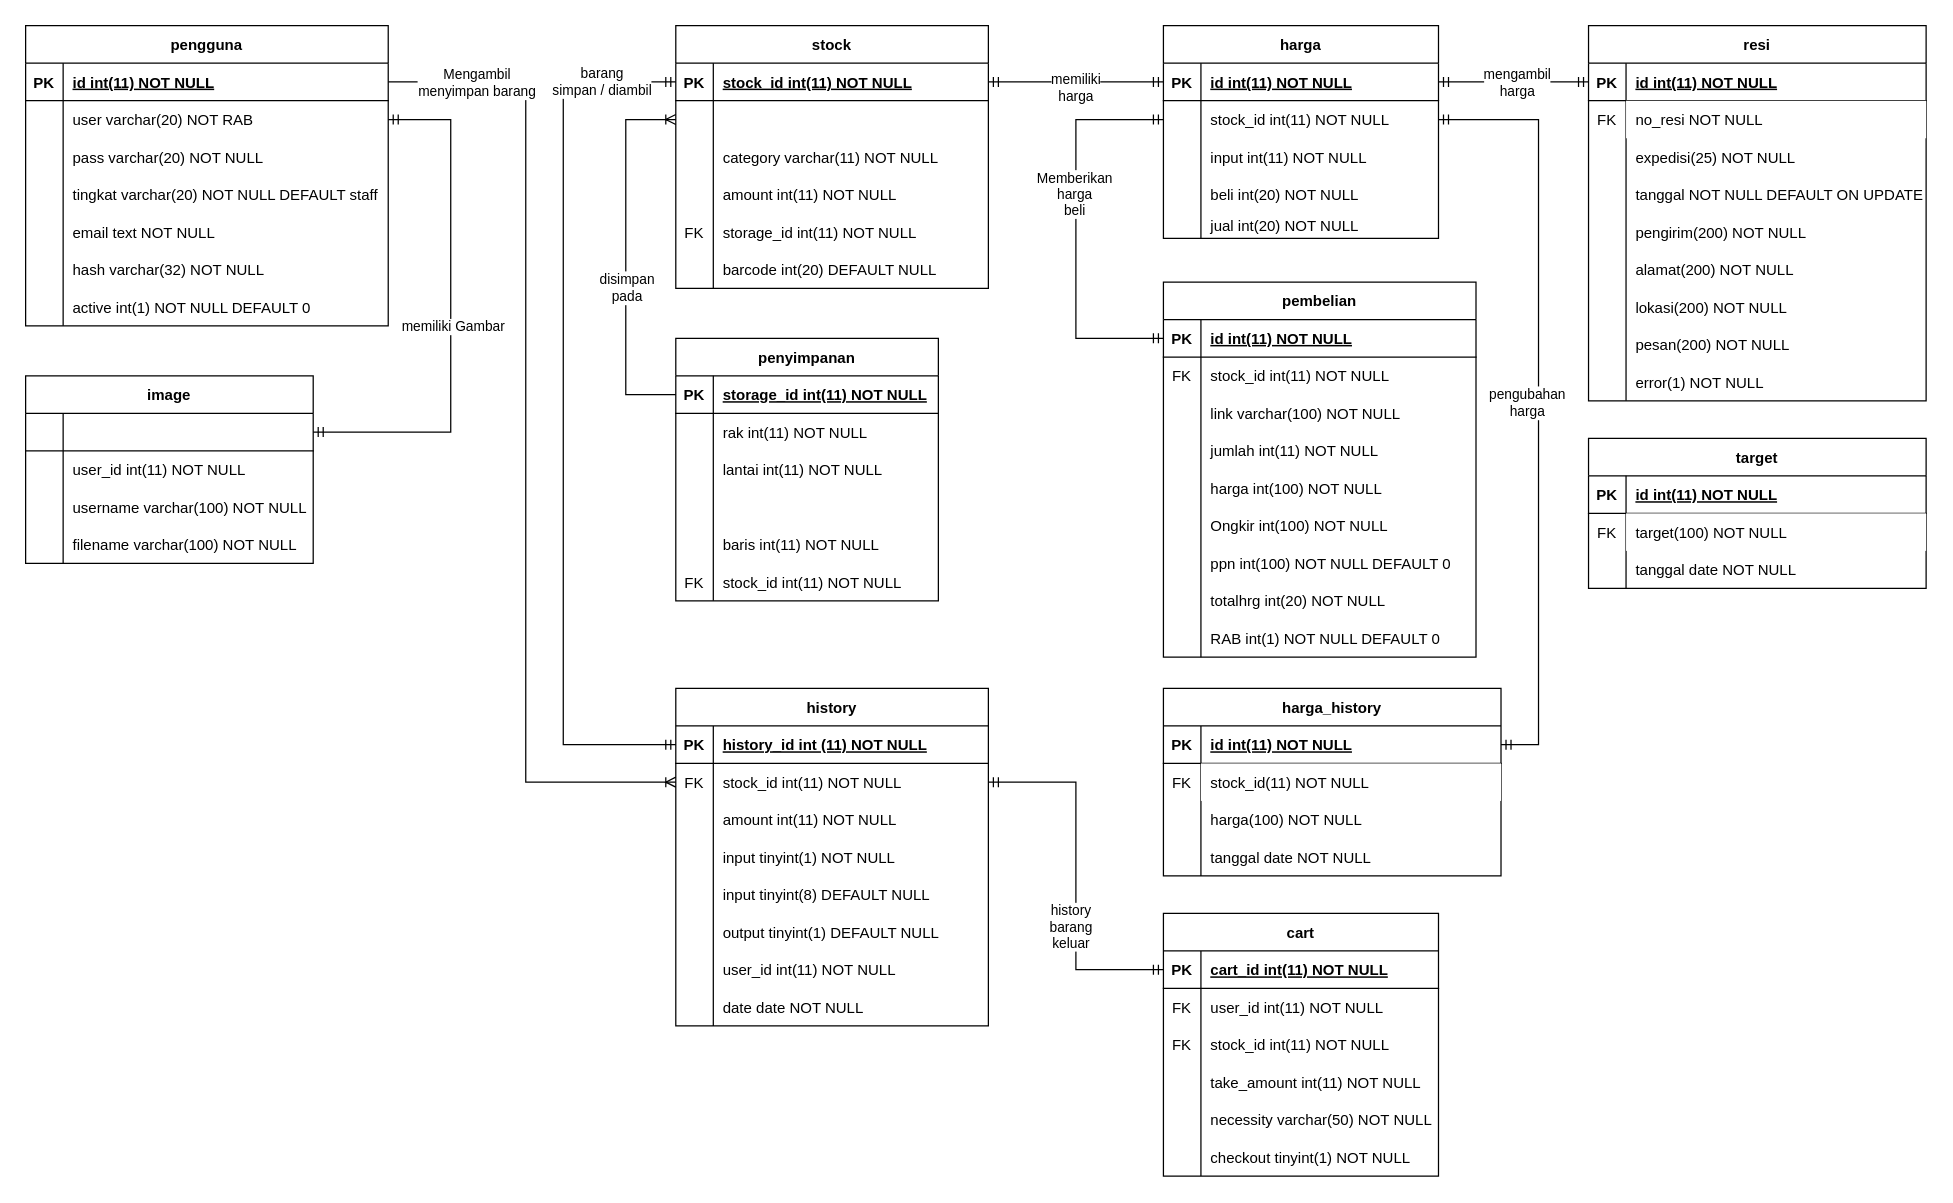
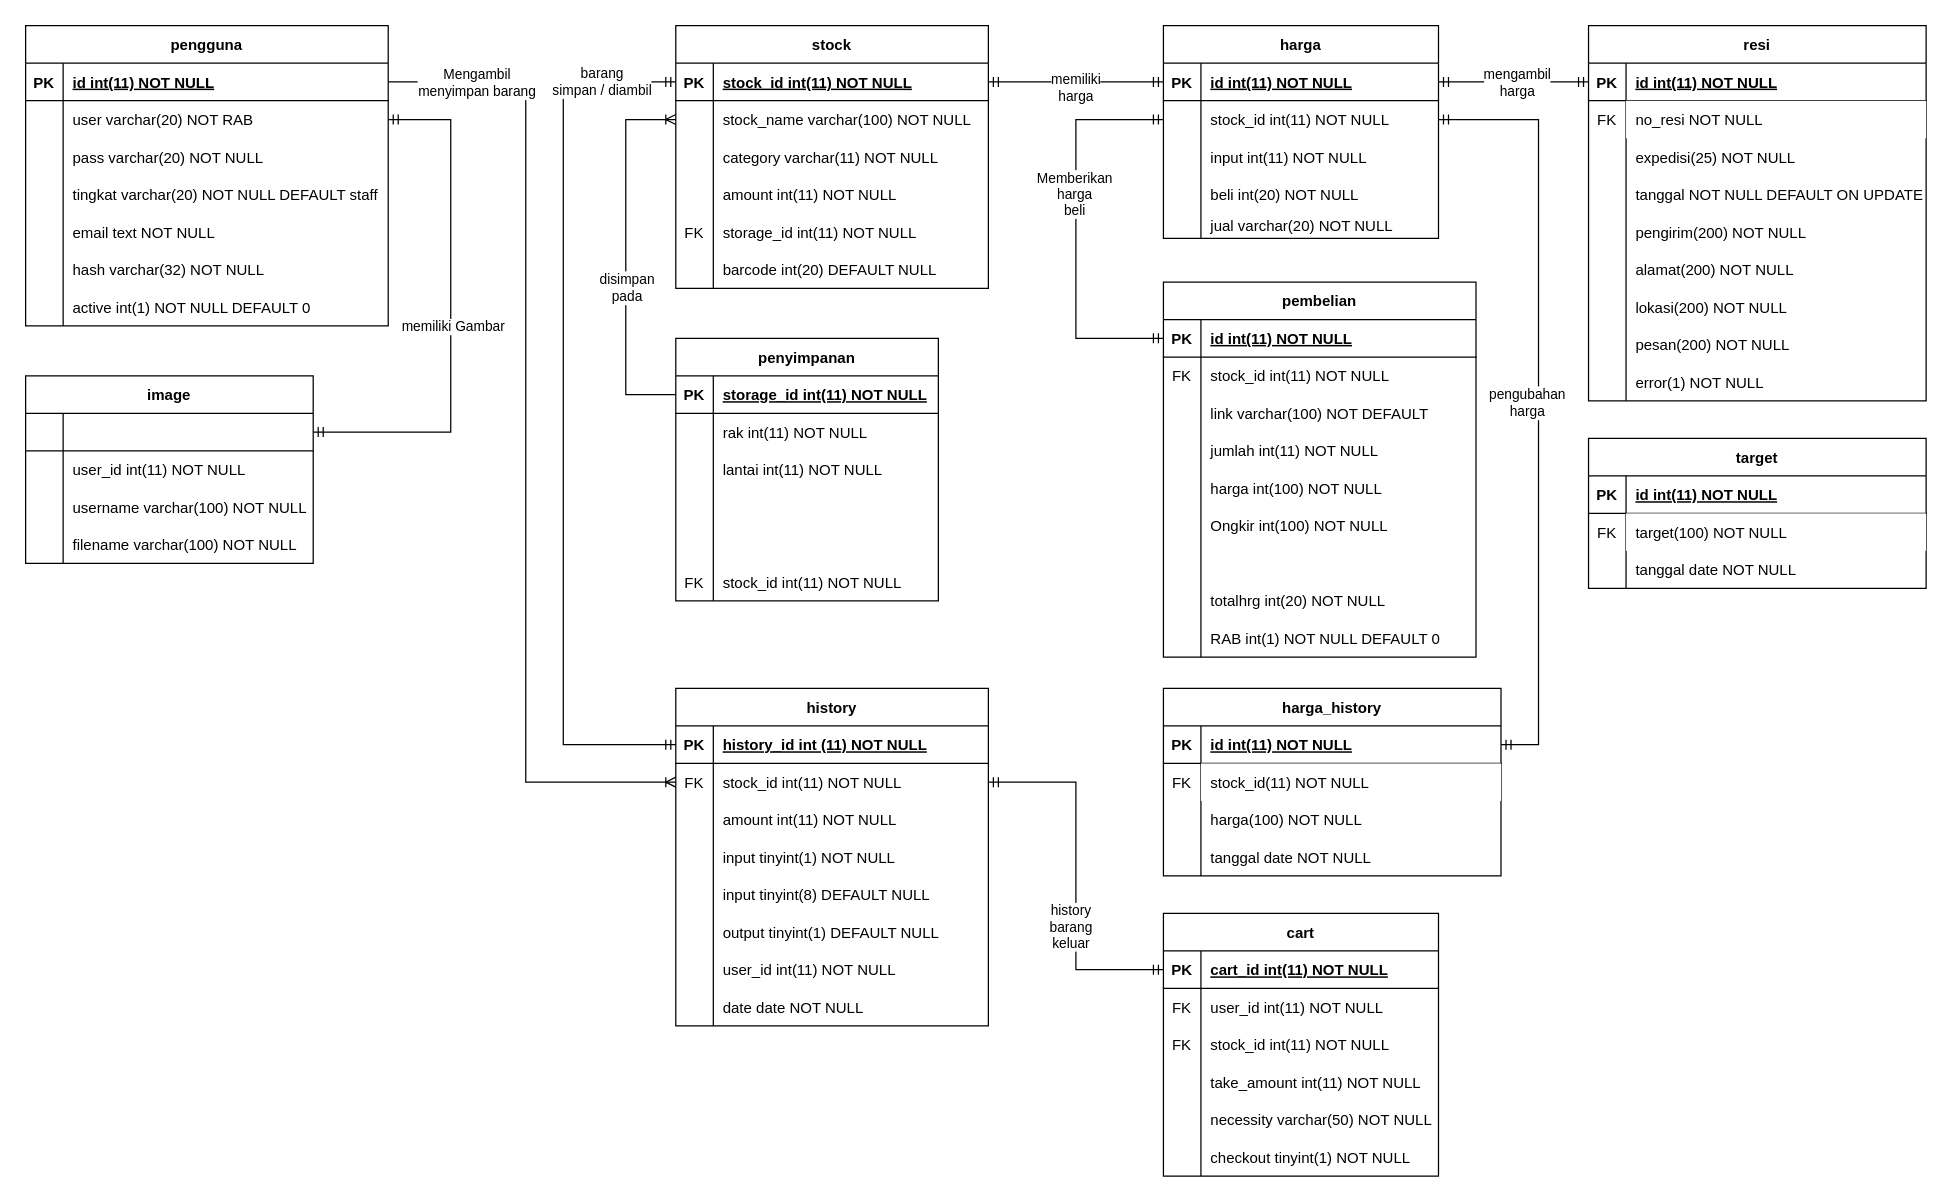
none -> (851, 119)
(1288, 226) -> (1307, 226)
(1309, 414) -> (1322, 414)
(826, 544) -> none
(1338, 563) -> none
